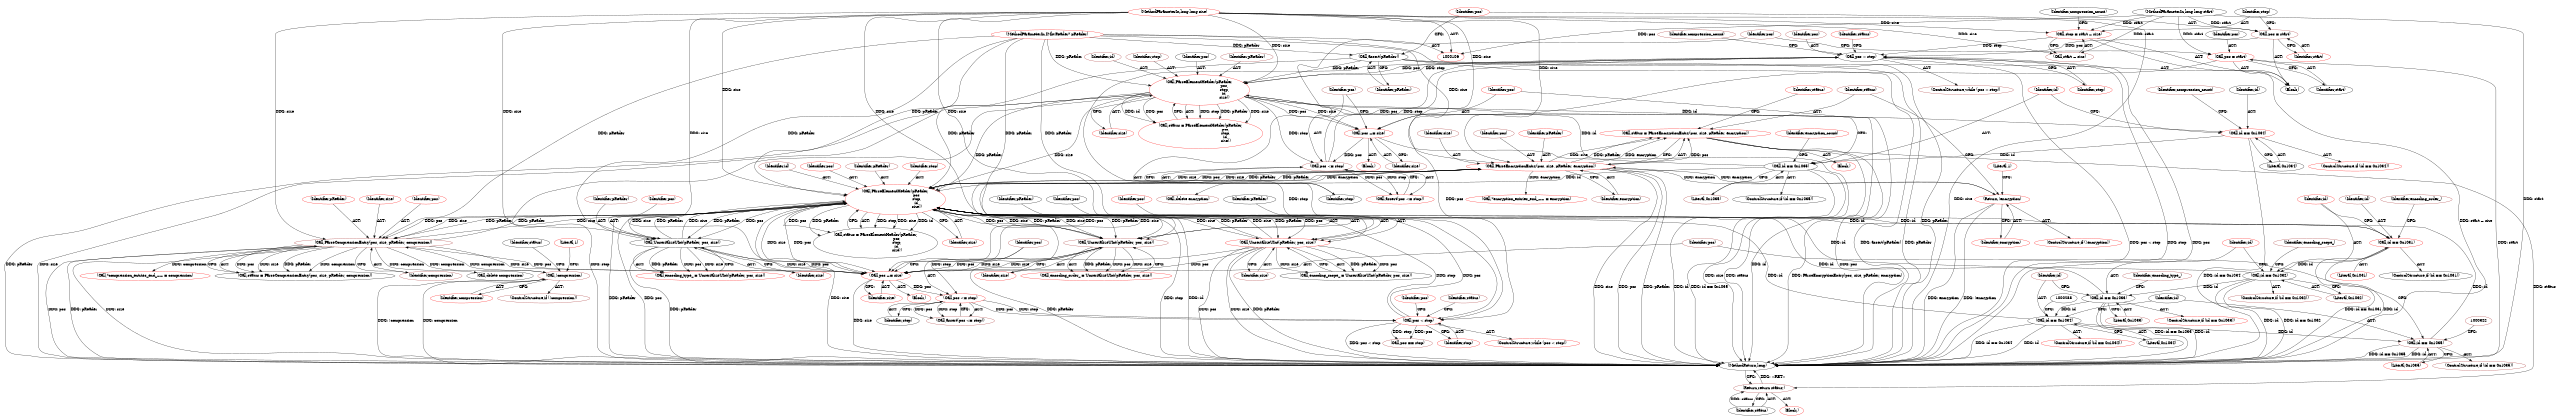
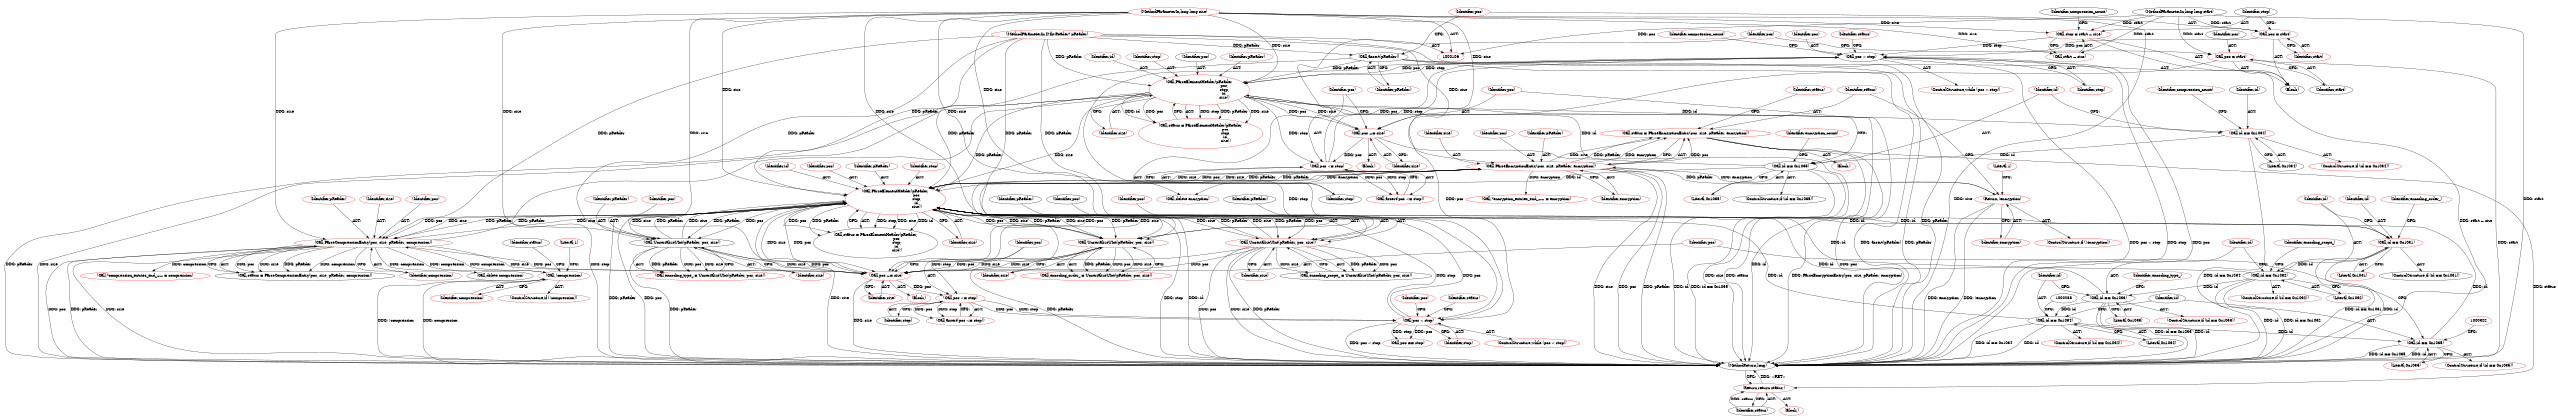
(1491, 20) -> (984, 111)
(1699, 178) -> (1699, 178)
none -> (2379, 260)
